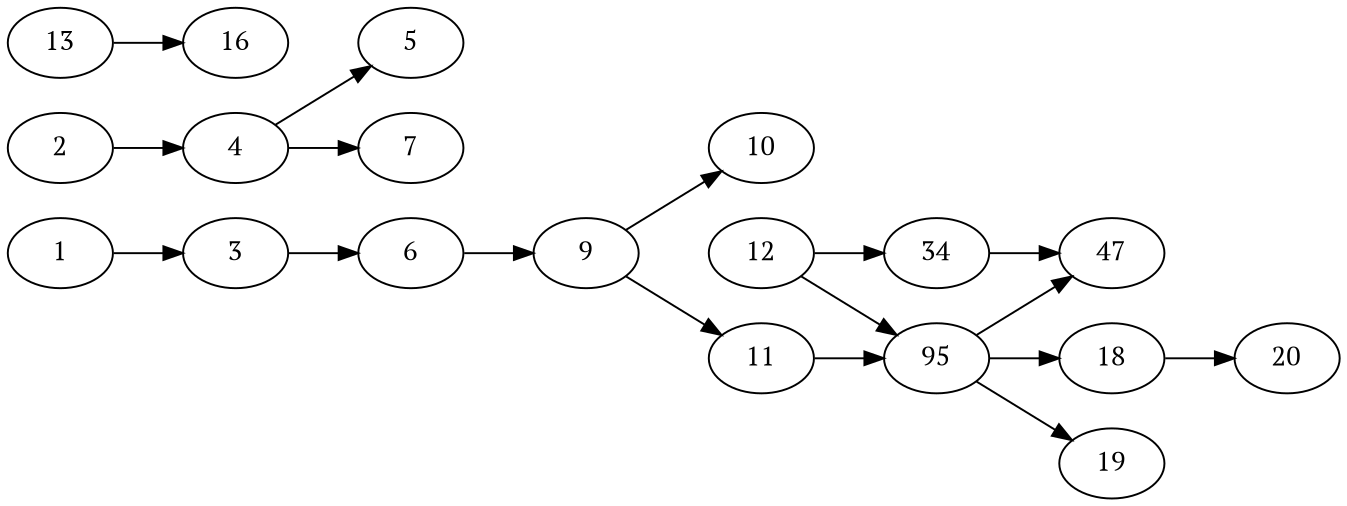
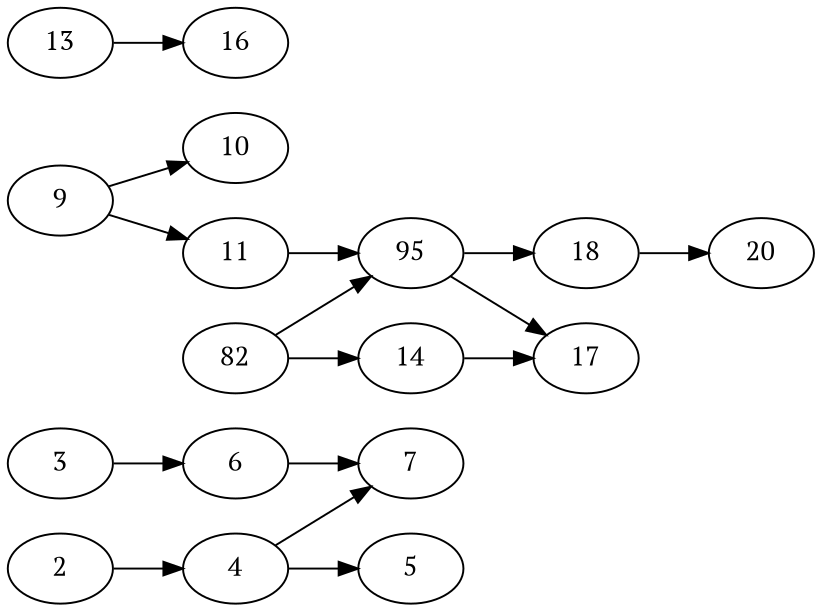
(60, 253) -> none
(489, 253) -> (314, 463)
(761, 253) -> (236, 358)
(937, 253) -> (411, 358)
(1112, 253) -> (586, 358)
(1112, 463) -> none
